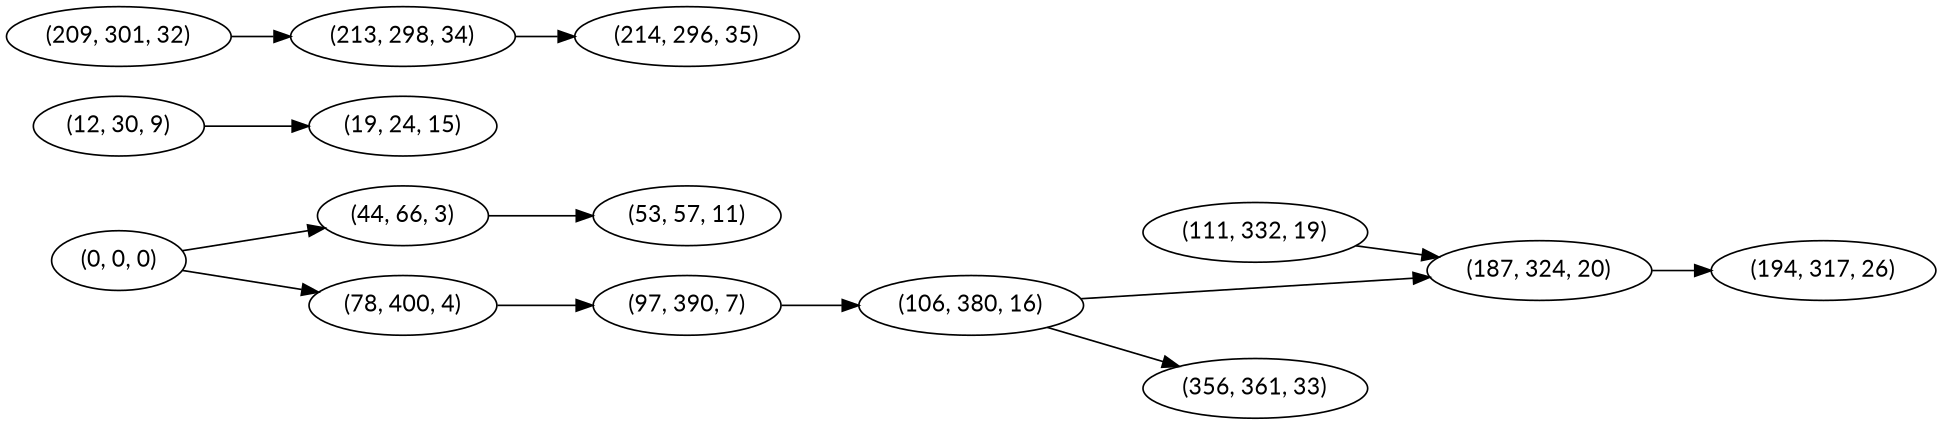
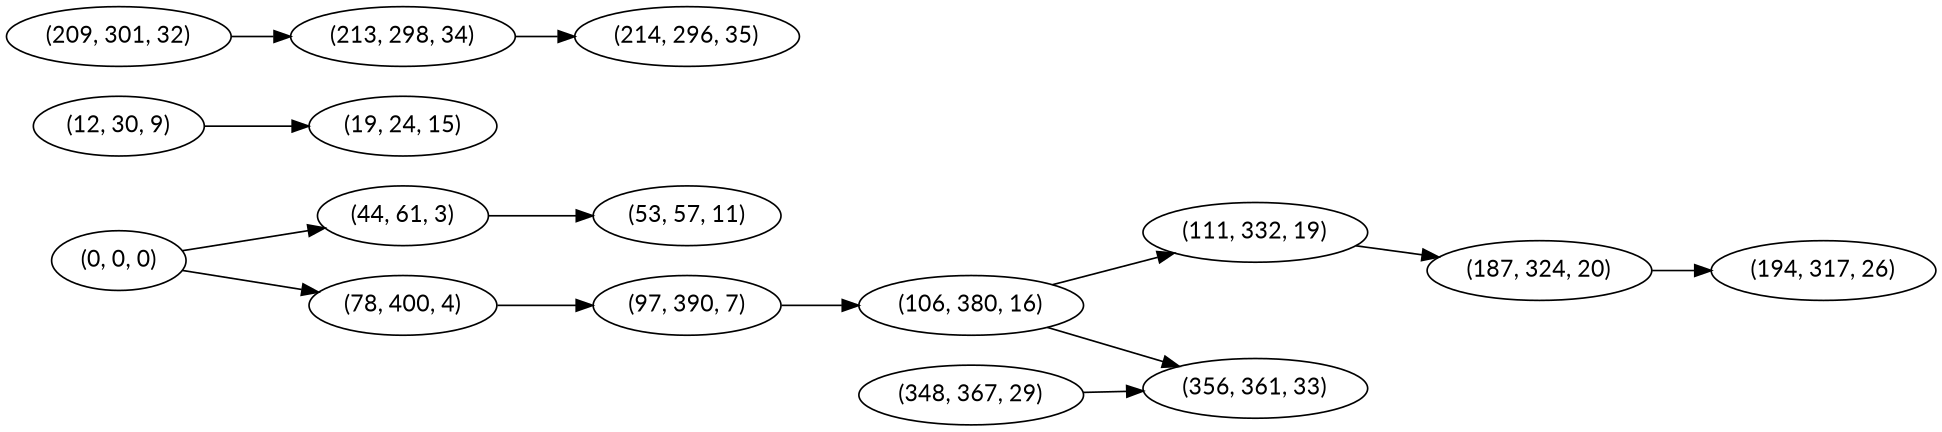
(403, 216) -> (403, 216)
(1247, 288) -> (1105, 271)
none -> (971, 395)
